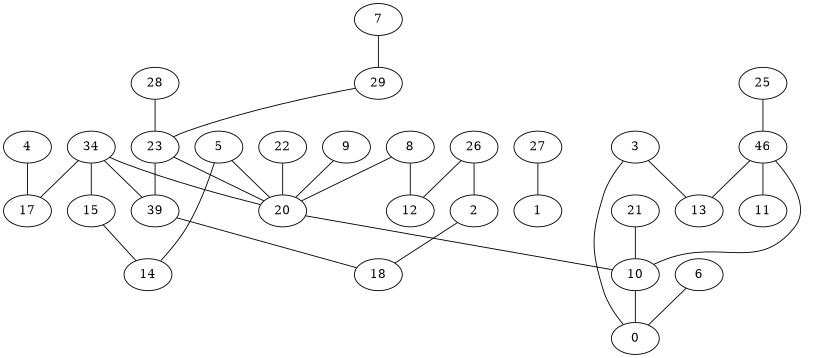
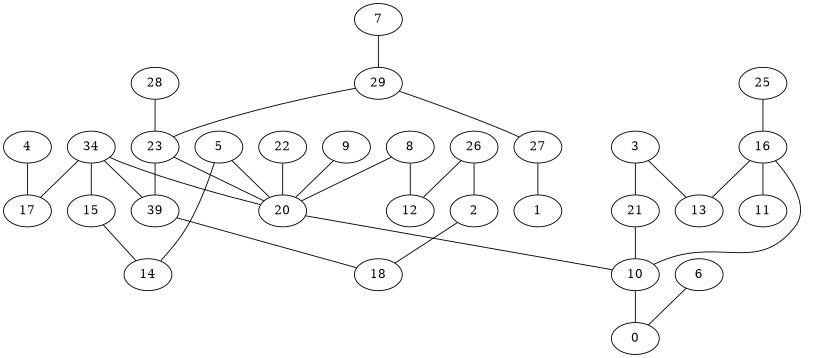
none -> (460, 113)
(763, 147) -> (763, 147)
(594, 243) -> (635, 179)
